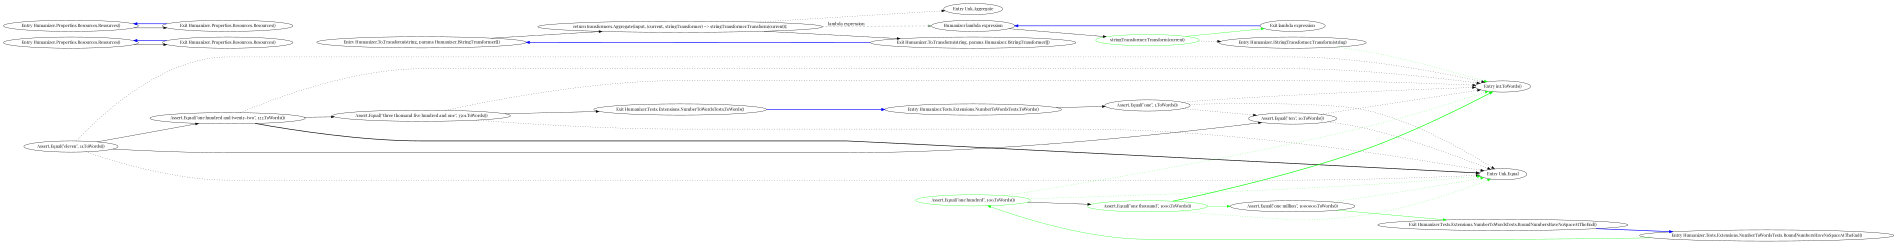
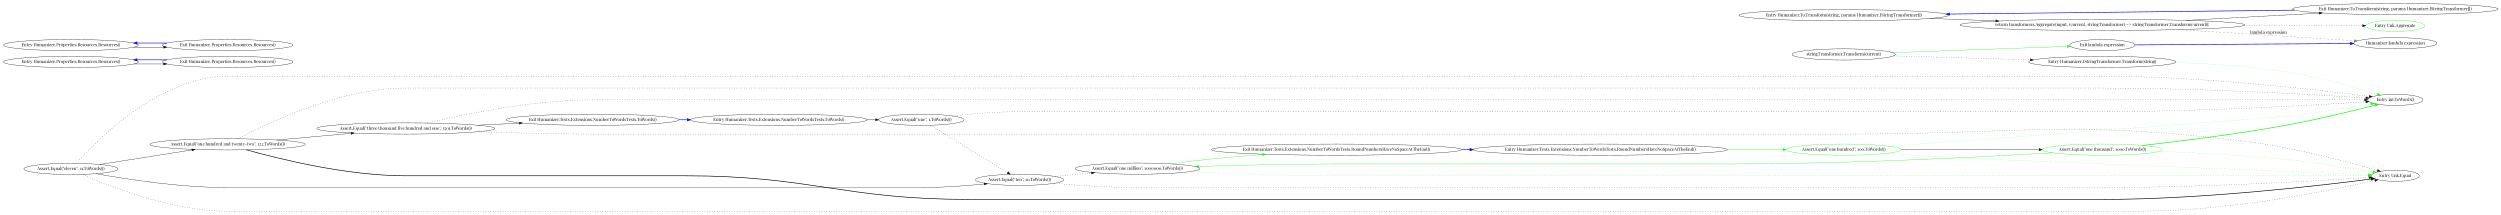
(973, 9) -> (2395, 26)
(1056, 33) -> none
(1147, 40) -> (1844, 54)
(1399, 102) -> (1073, 175)
(1347, 107) -> none
